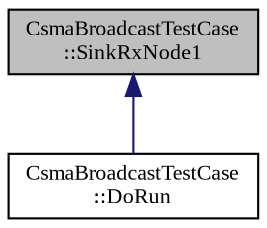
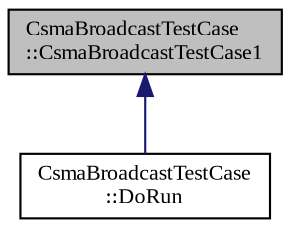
(133, 42) -> (145, 42)
